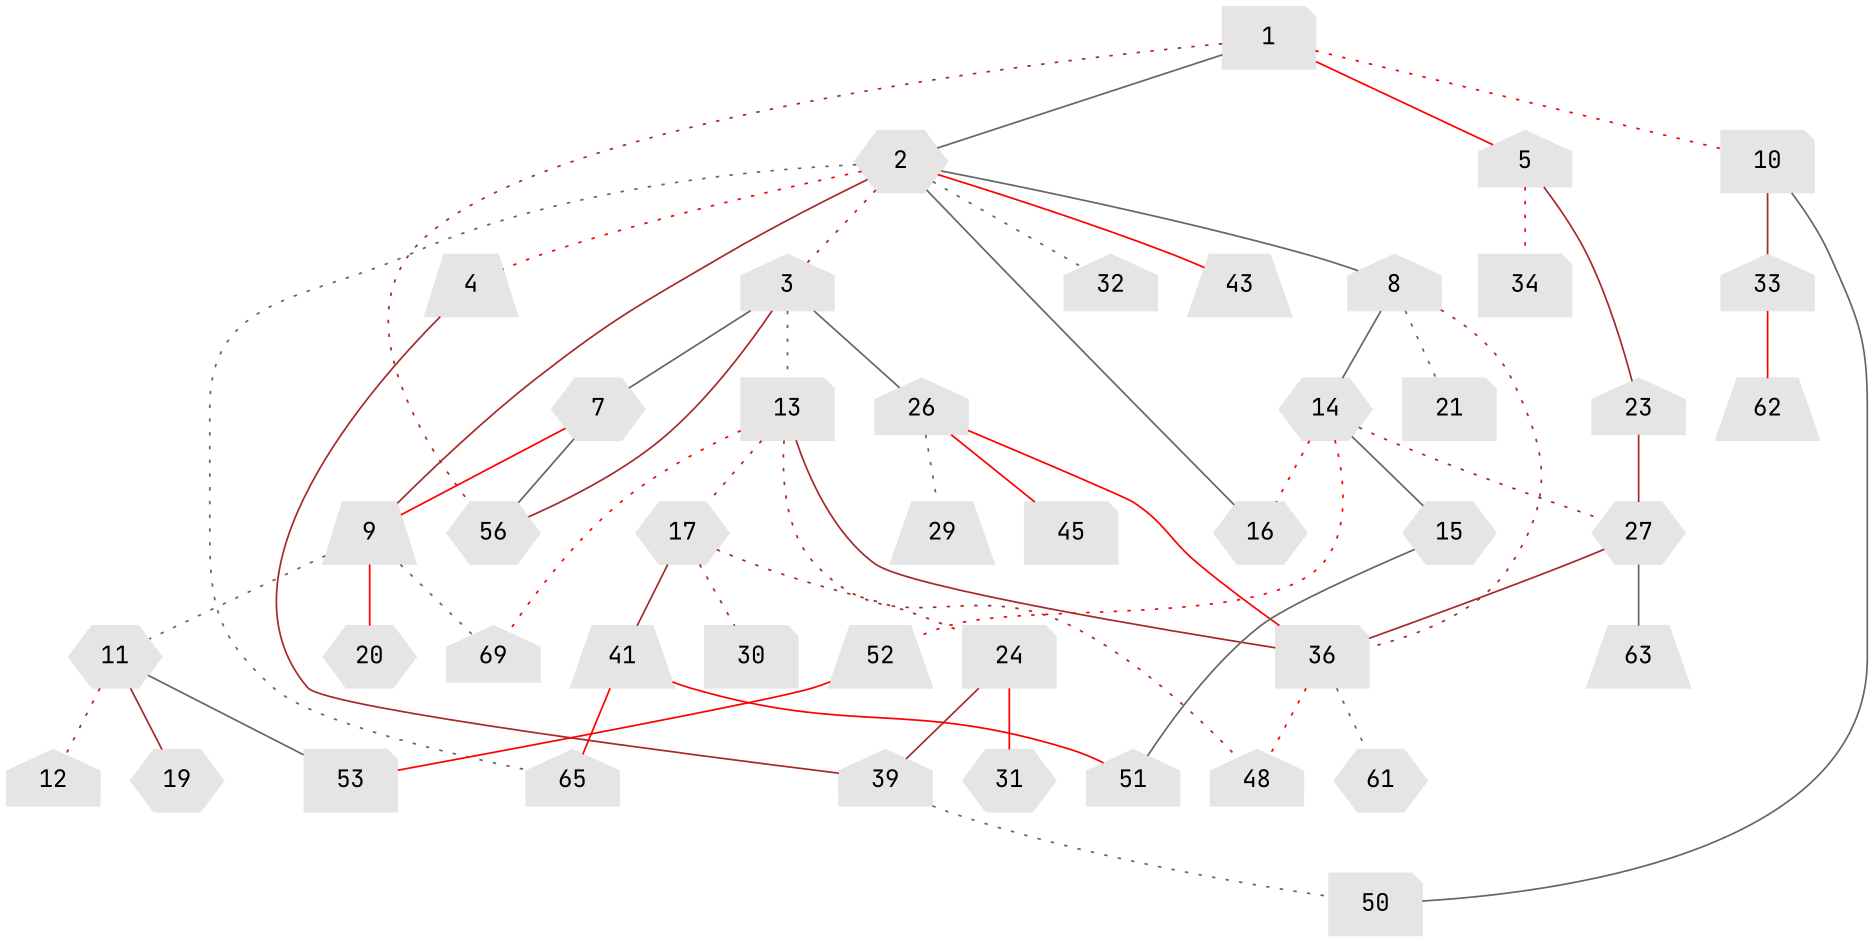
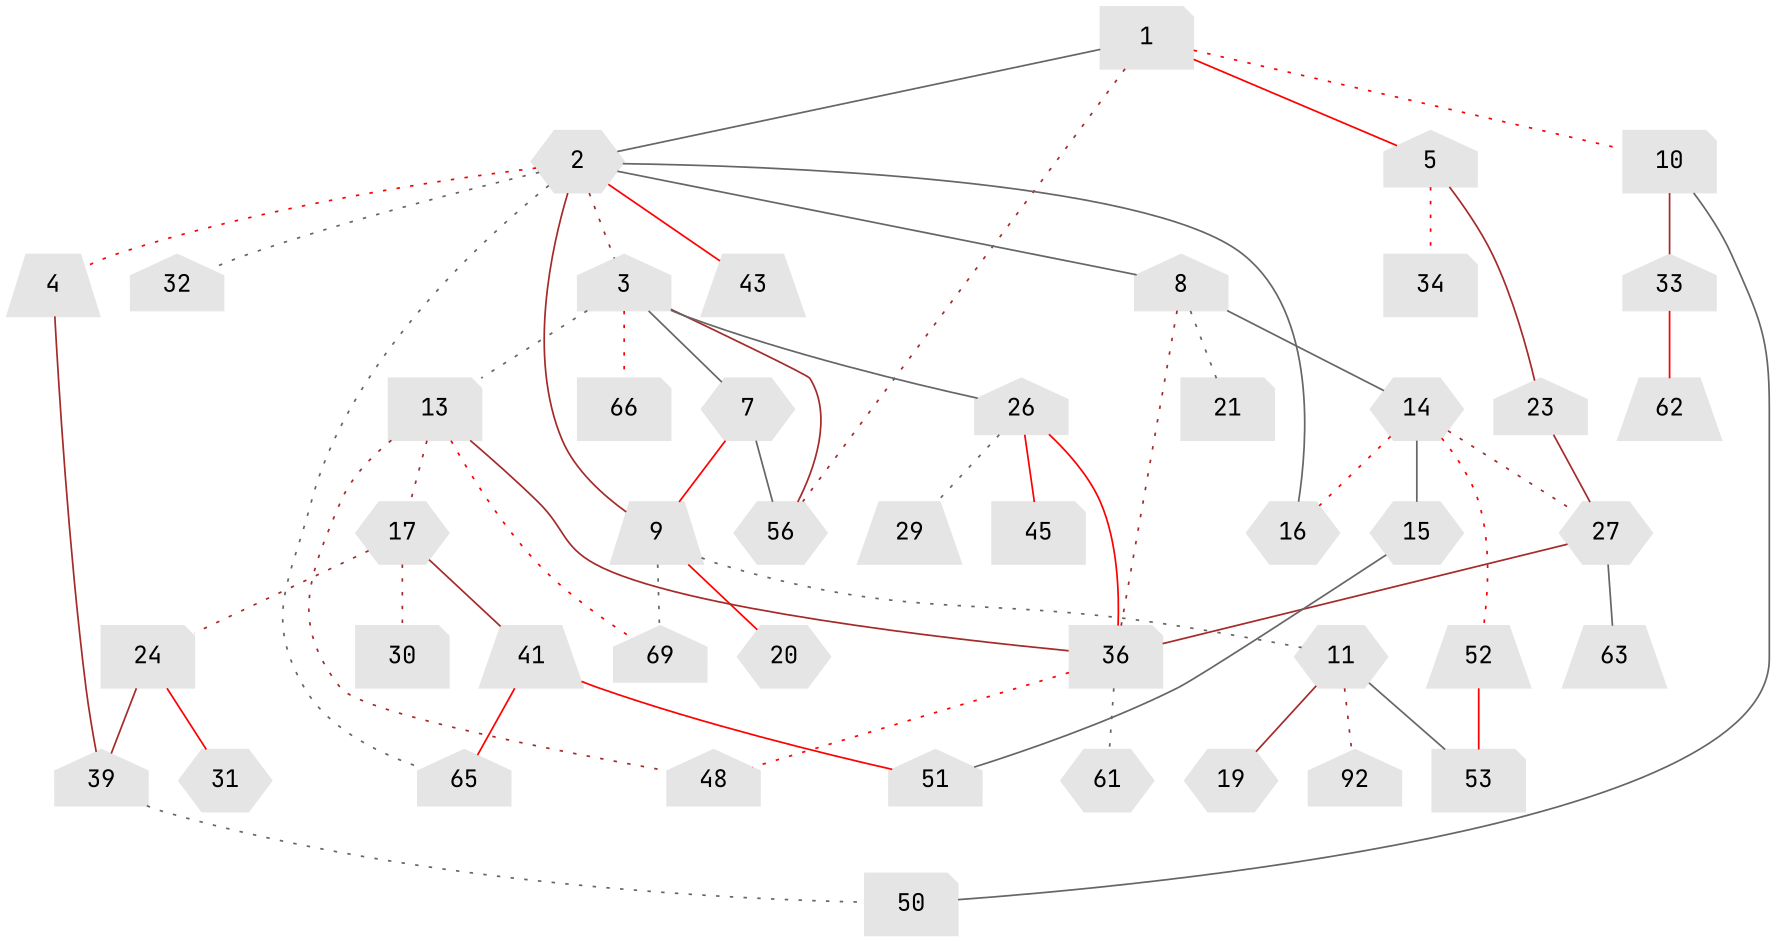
none -> (624, 409)
(53, 781) -> (1355, 781)
